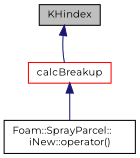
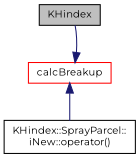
(63, 49) -> (77, 39)
(70, 137) -> (70, 137)
